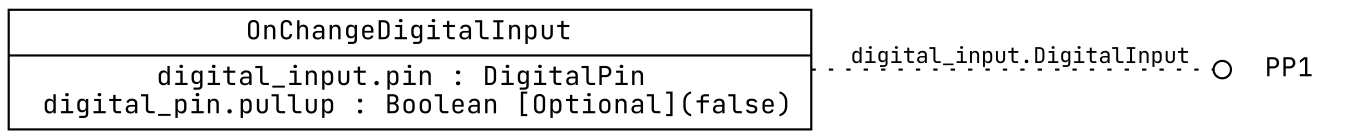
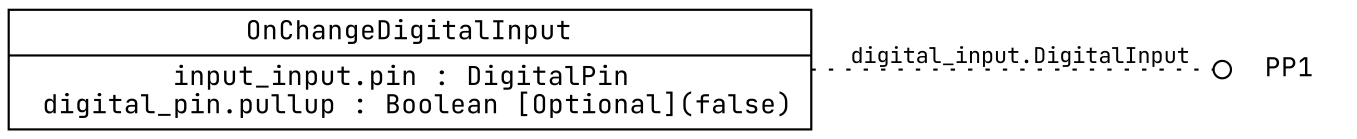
(410, 77) -> (410, 77)
